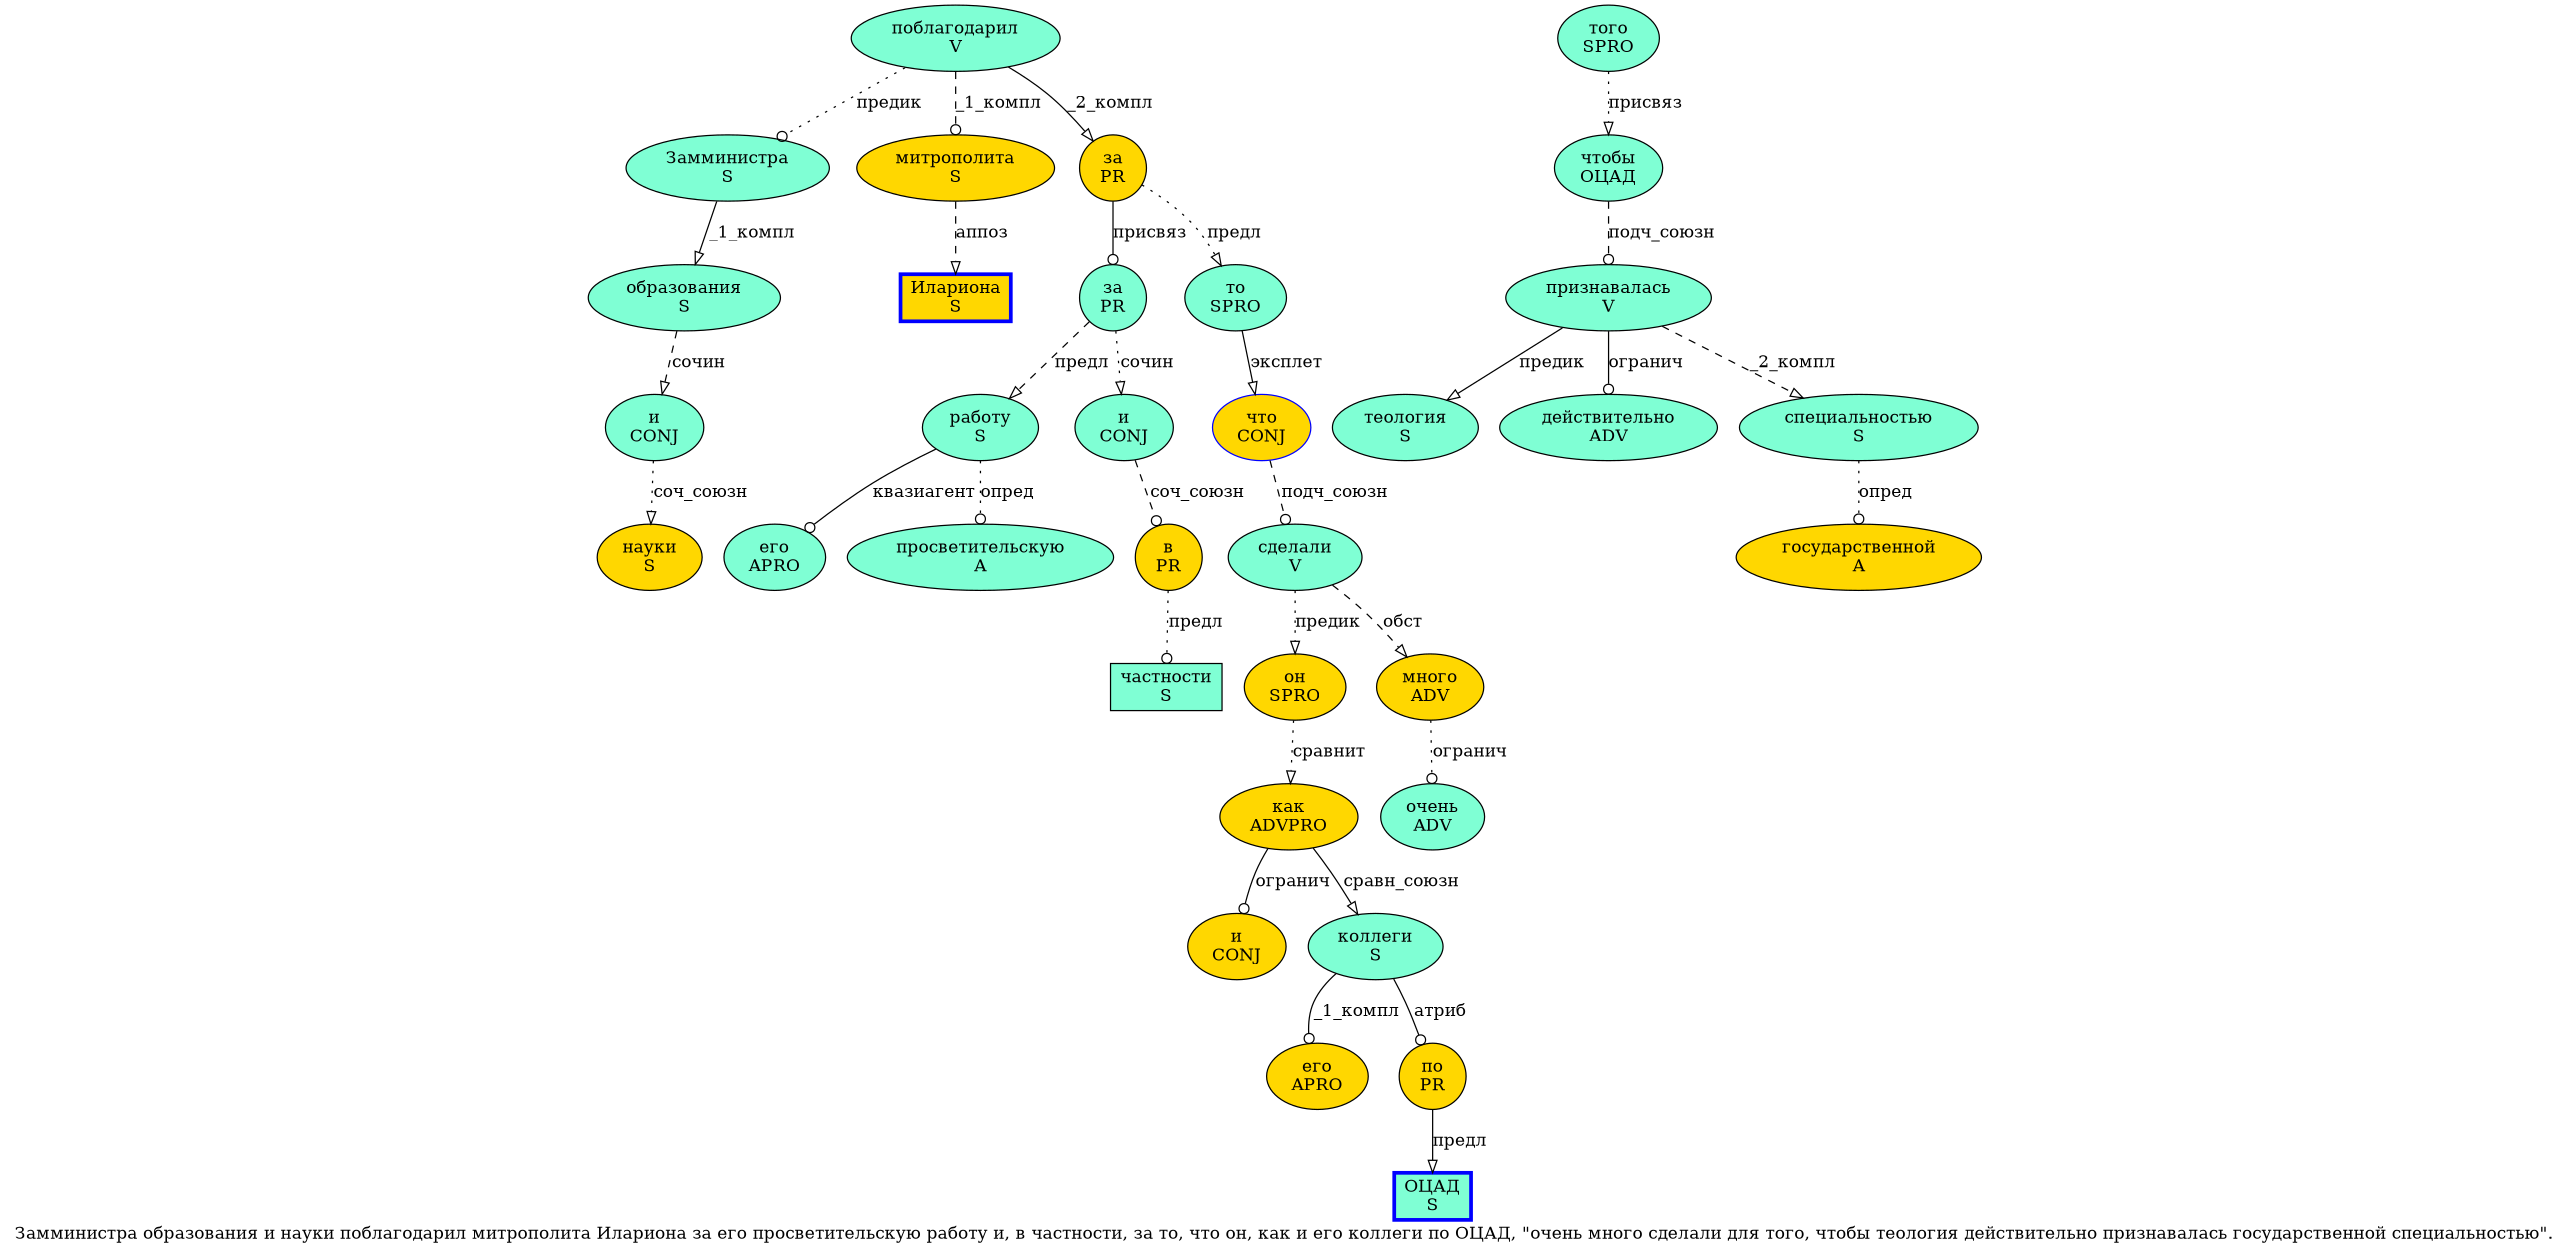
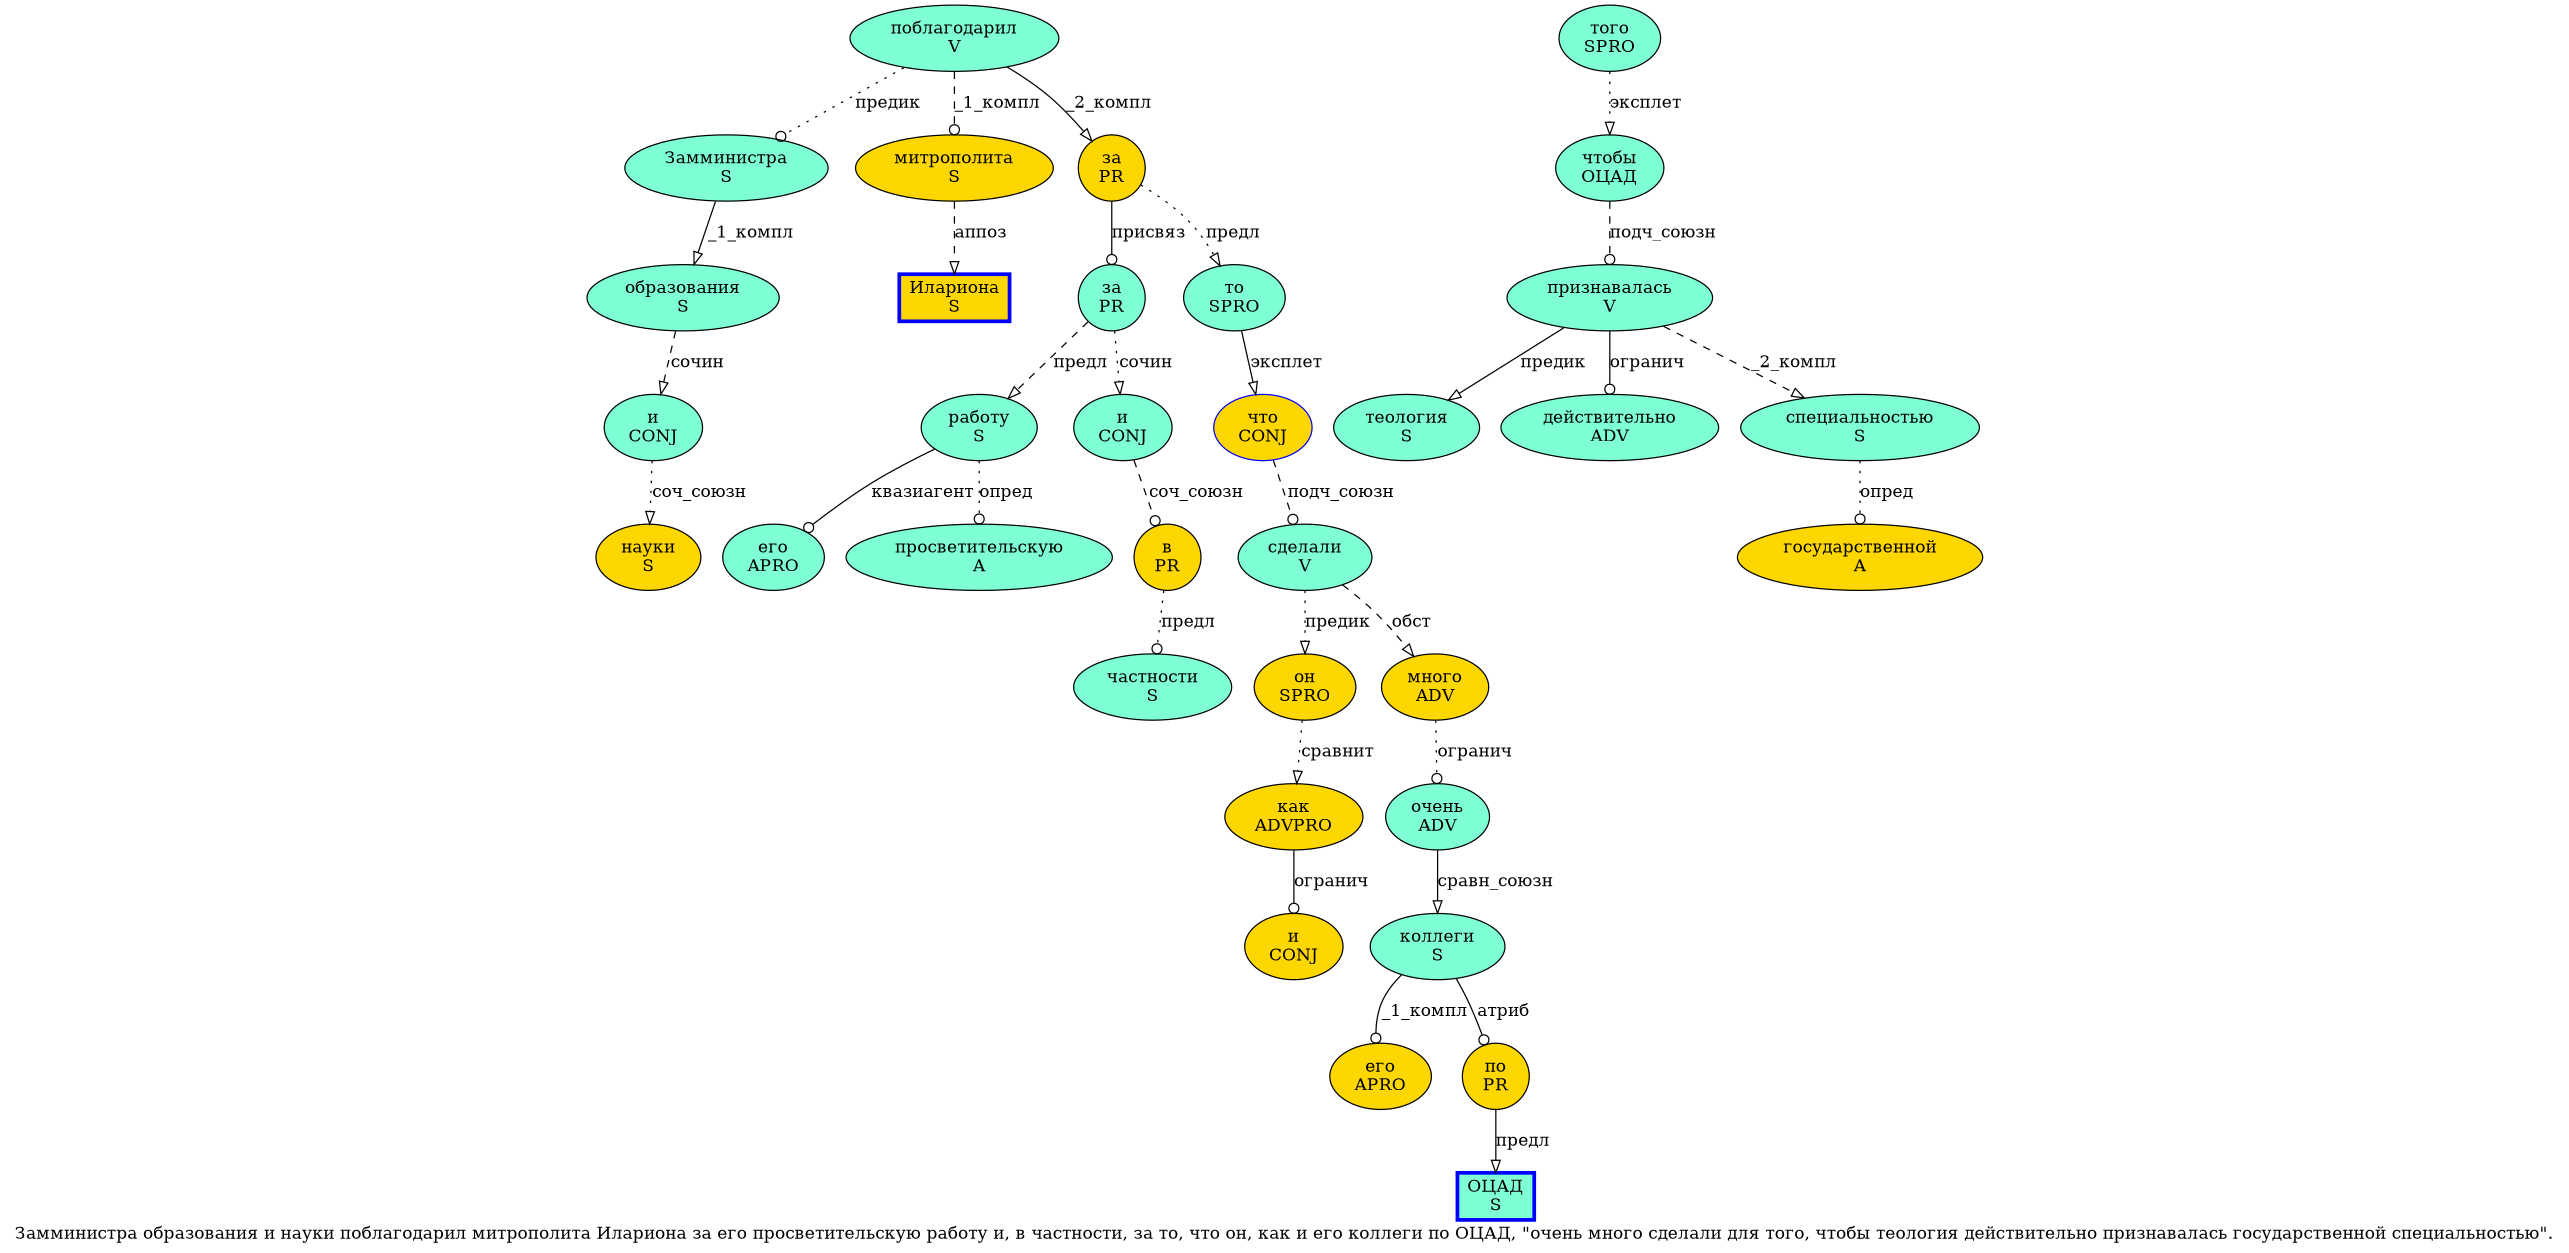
(1646, 103) -> (1646, 103)
(1166, 687) -> (1153, 687)
(1333, 875) -> (1438, 875)
